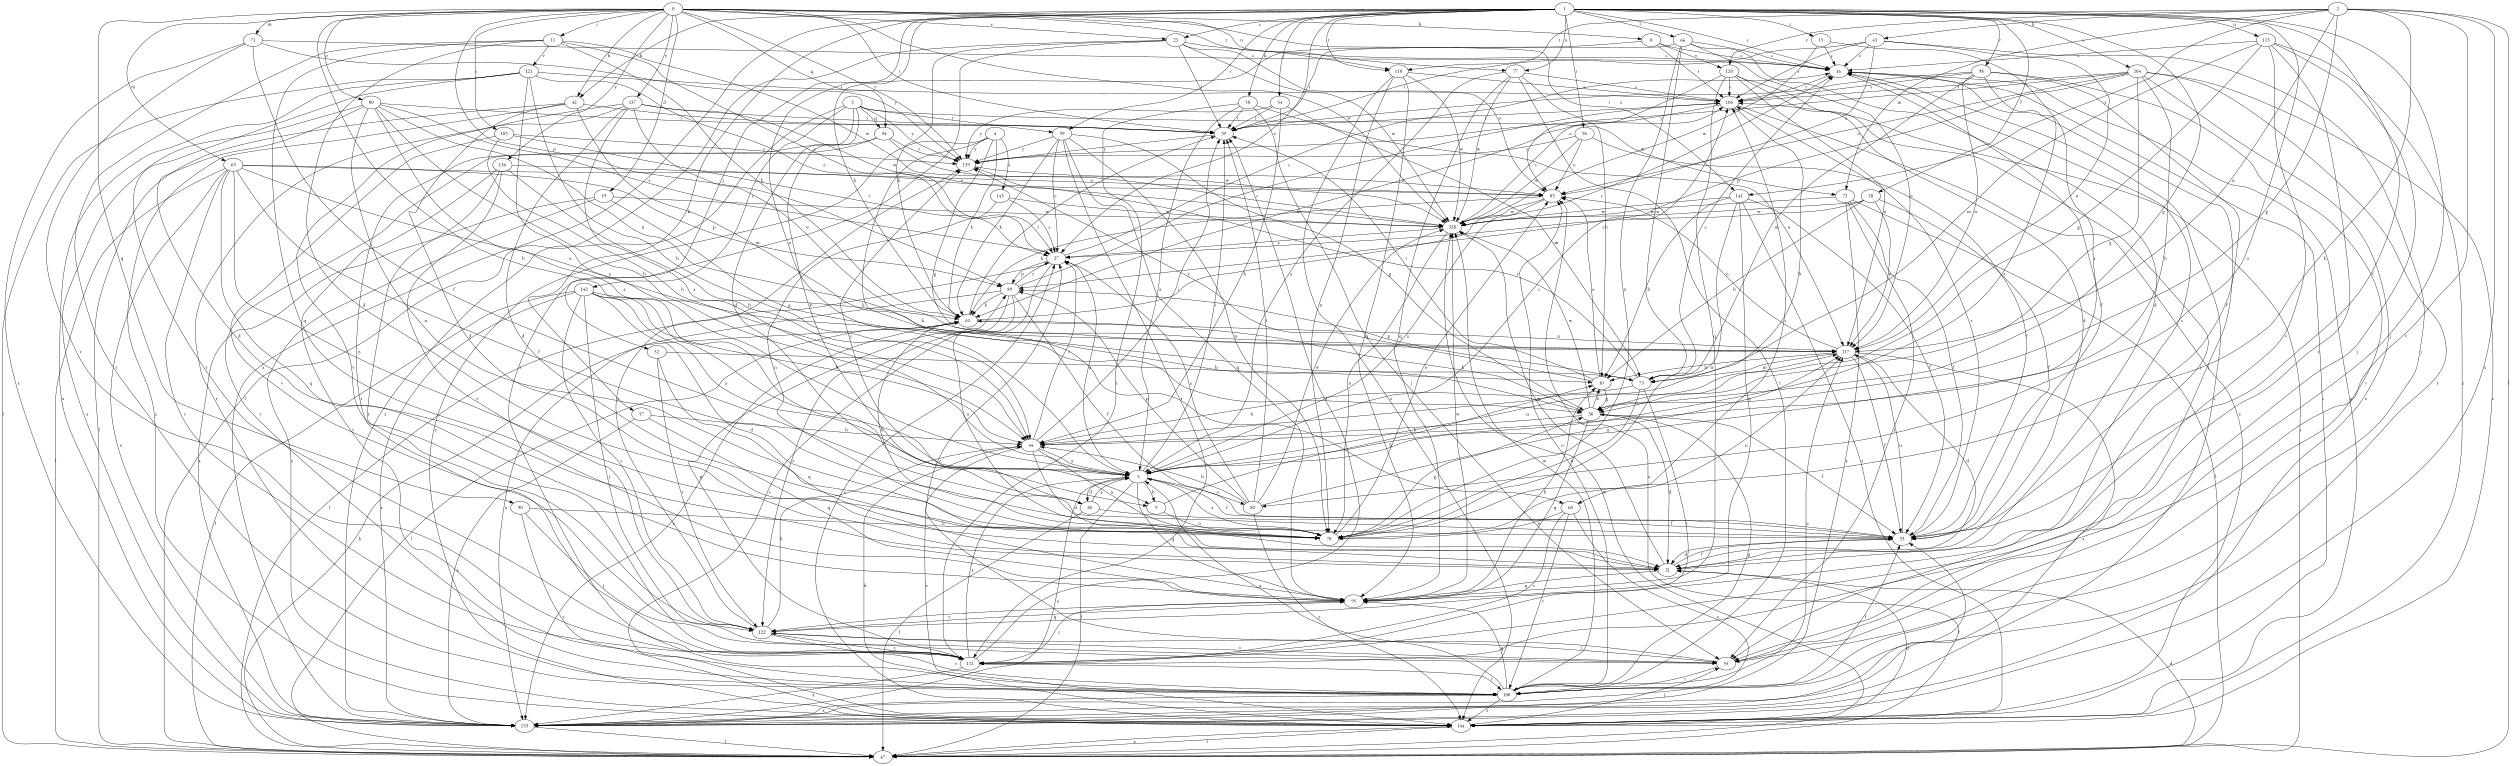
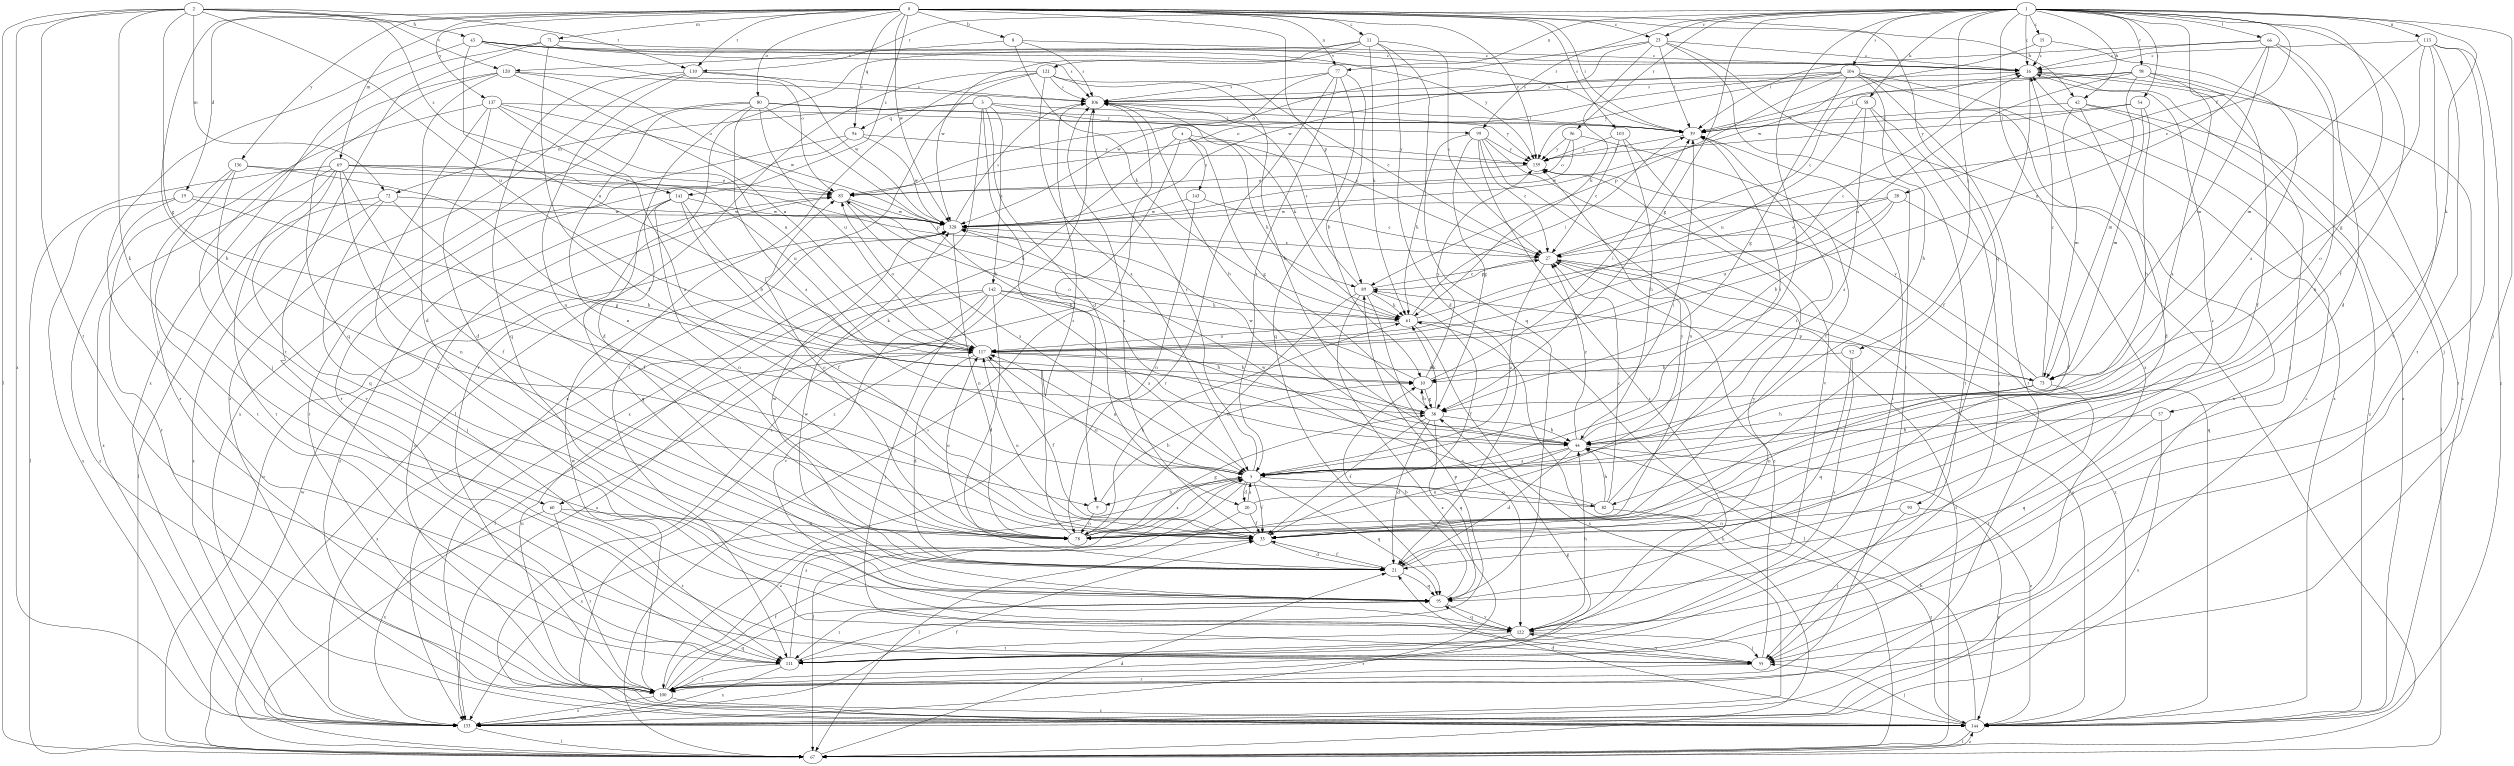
(1233, 366) -> (2069, 398)
(1137, 391) -> none
